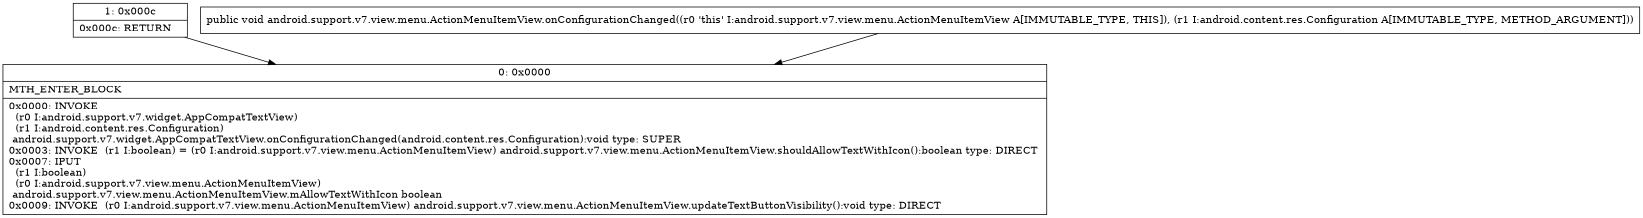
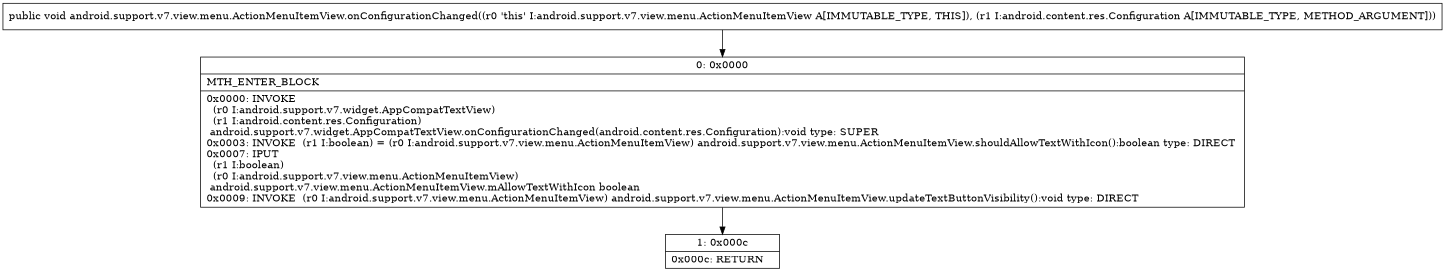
(227, 50) -> (722, 217)
